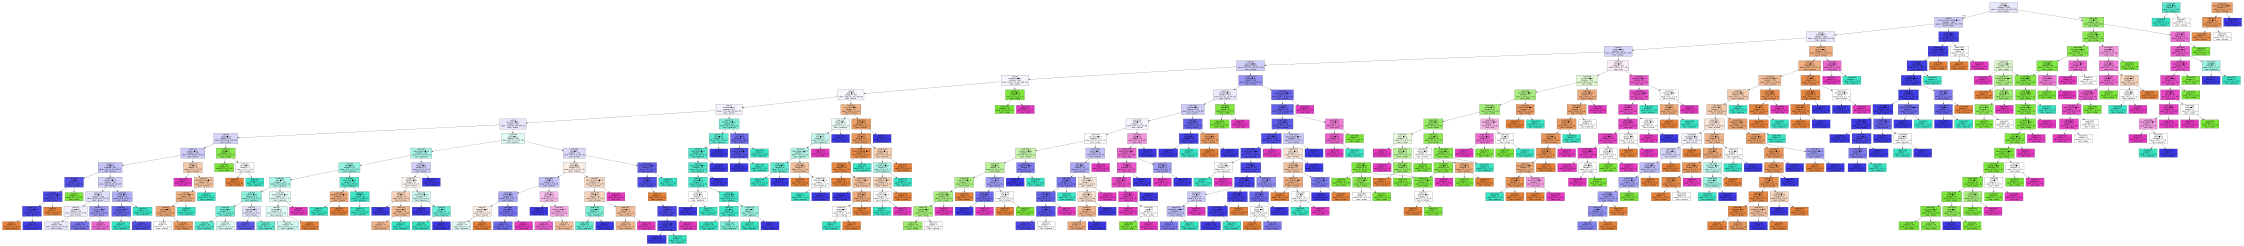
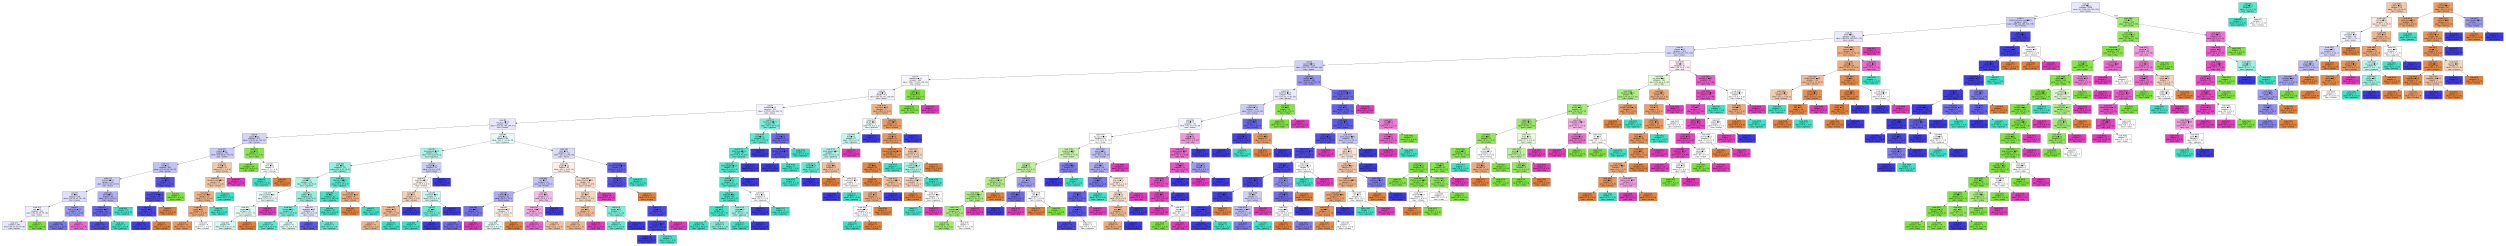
(1832, 73) -> (1871, 57)
(2014, 73) -> (2061, 87)
(1728, 102) -> none
(1746, 131) -> (2426, 15)
(1287, 189) -> (1342, 189)
none -> (37, 226)
